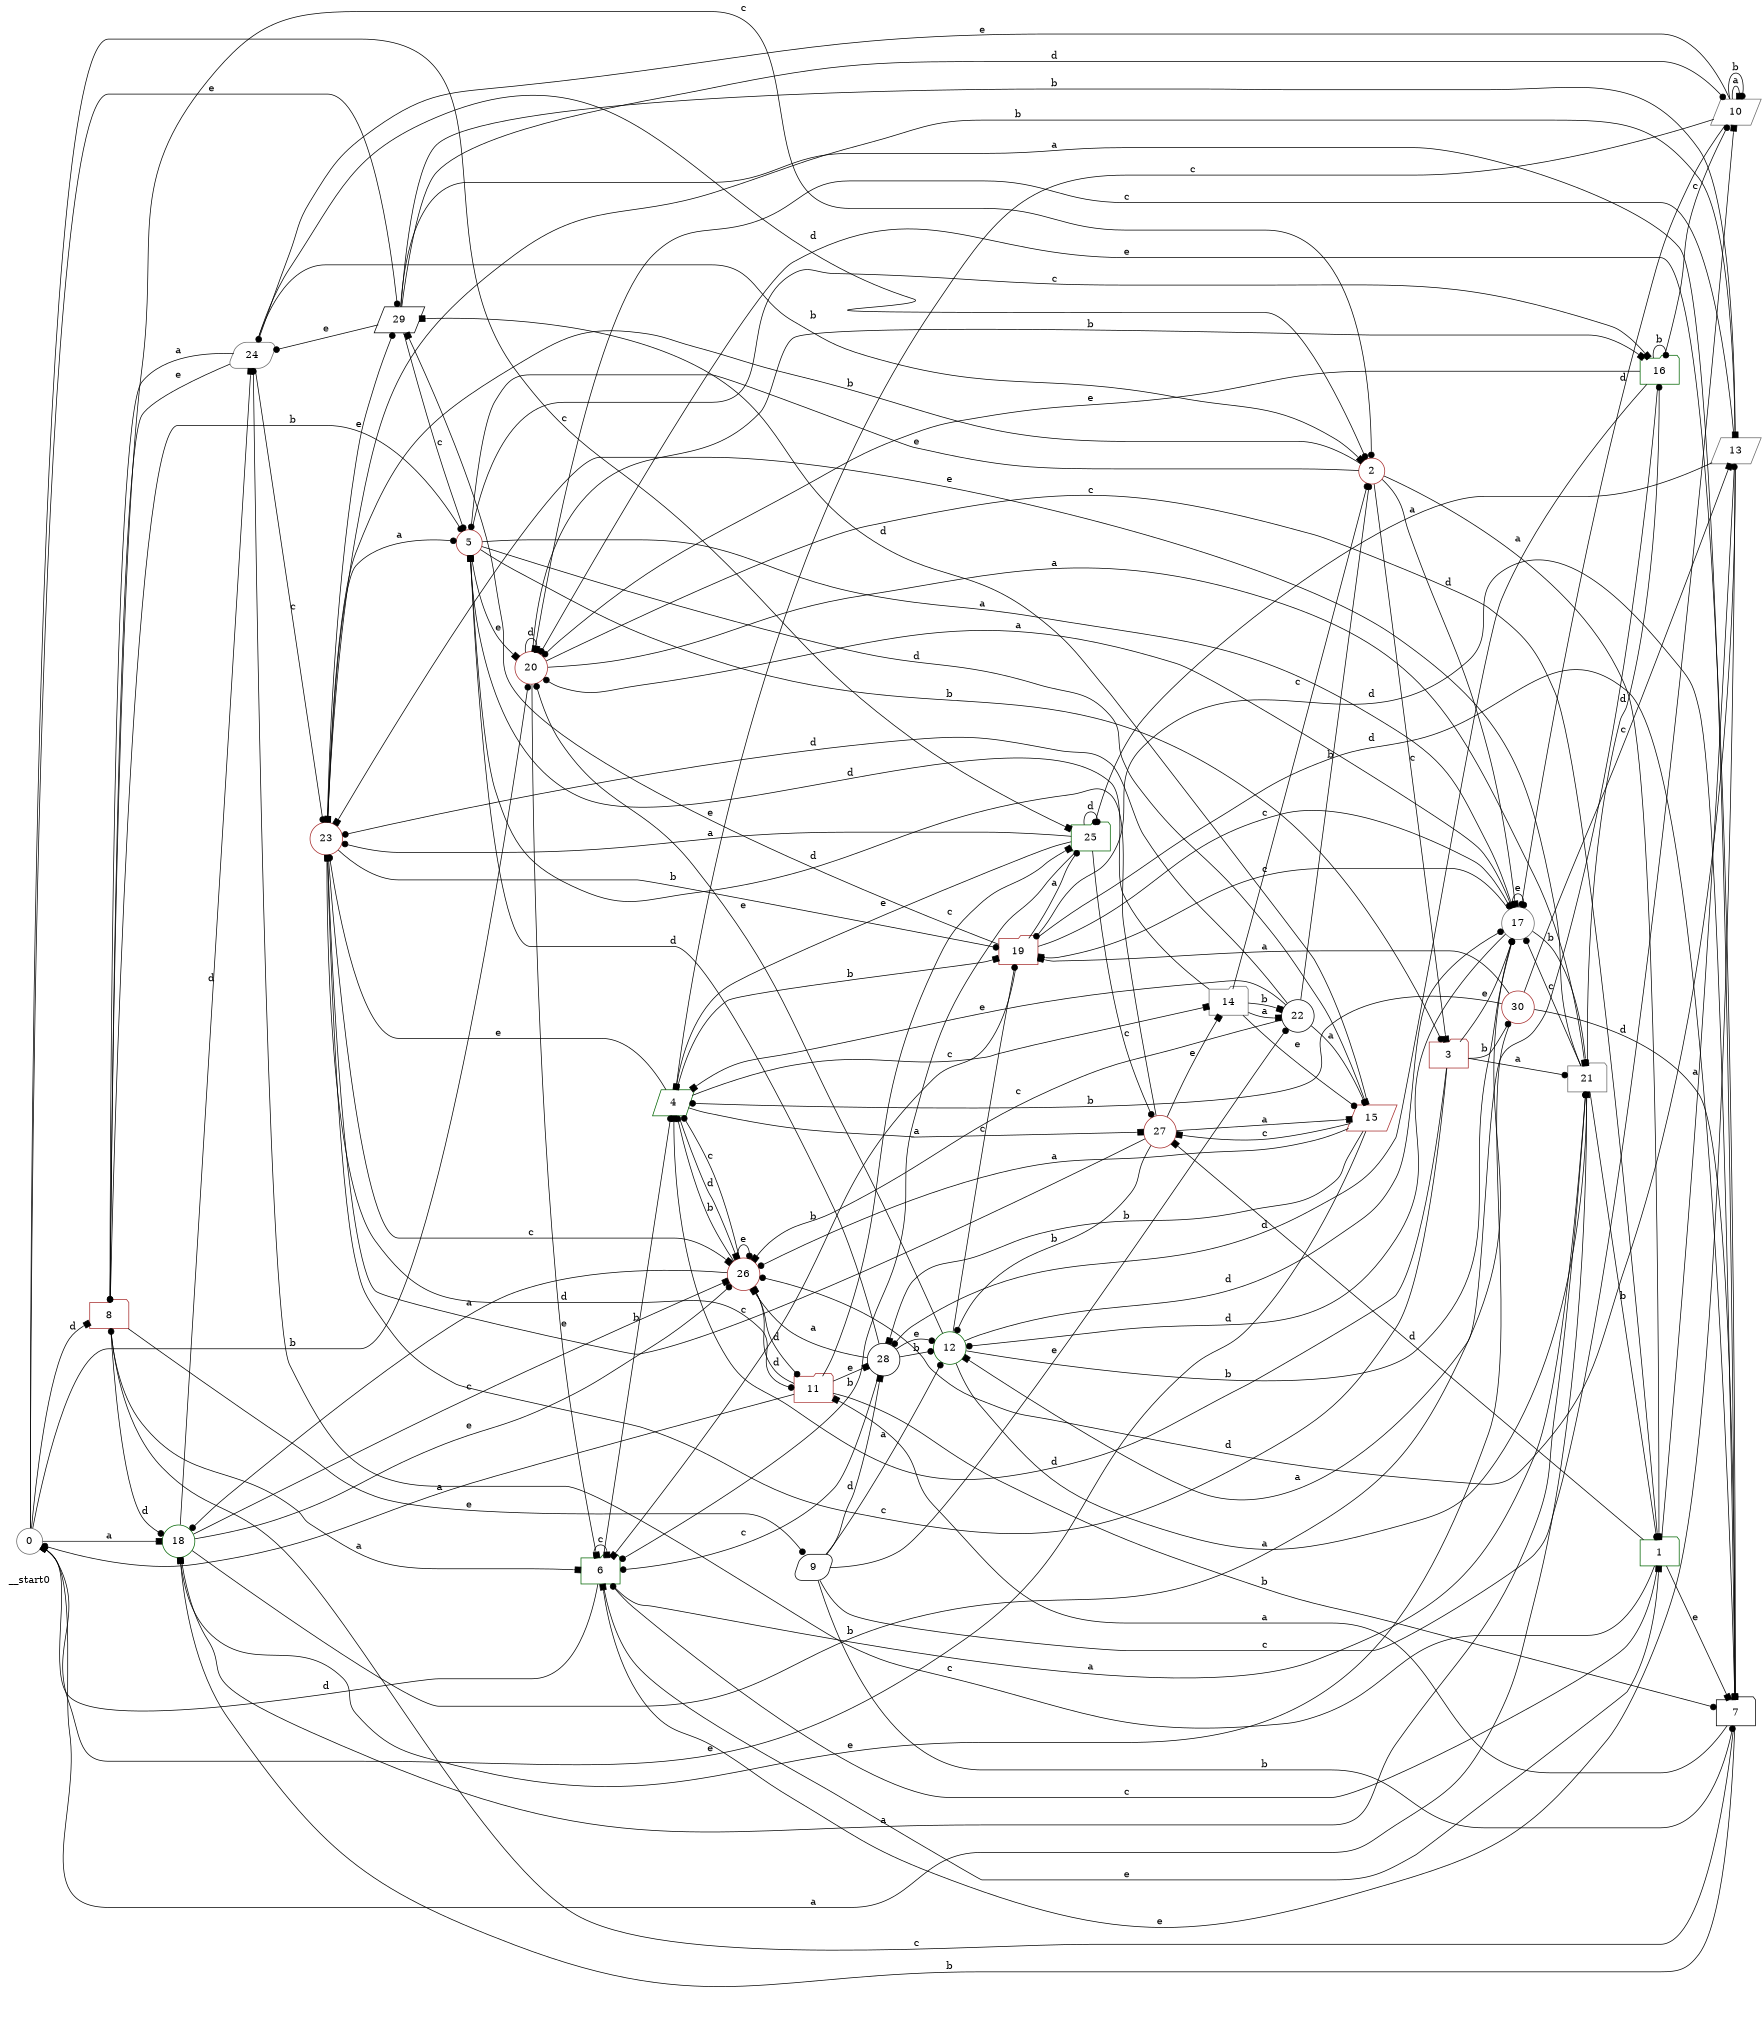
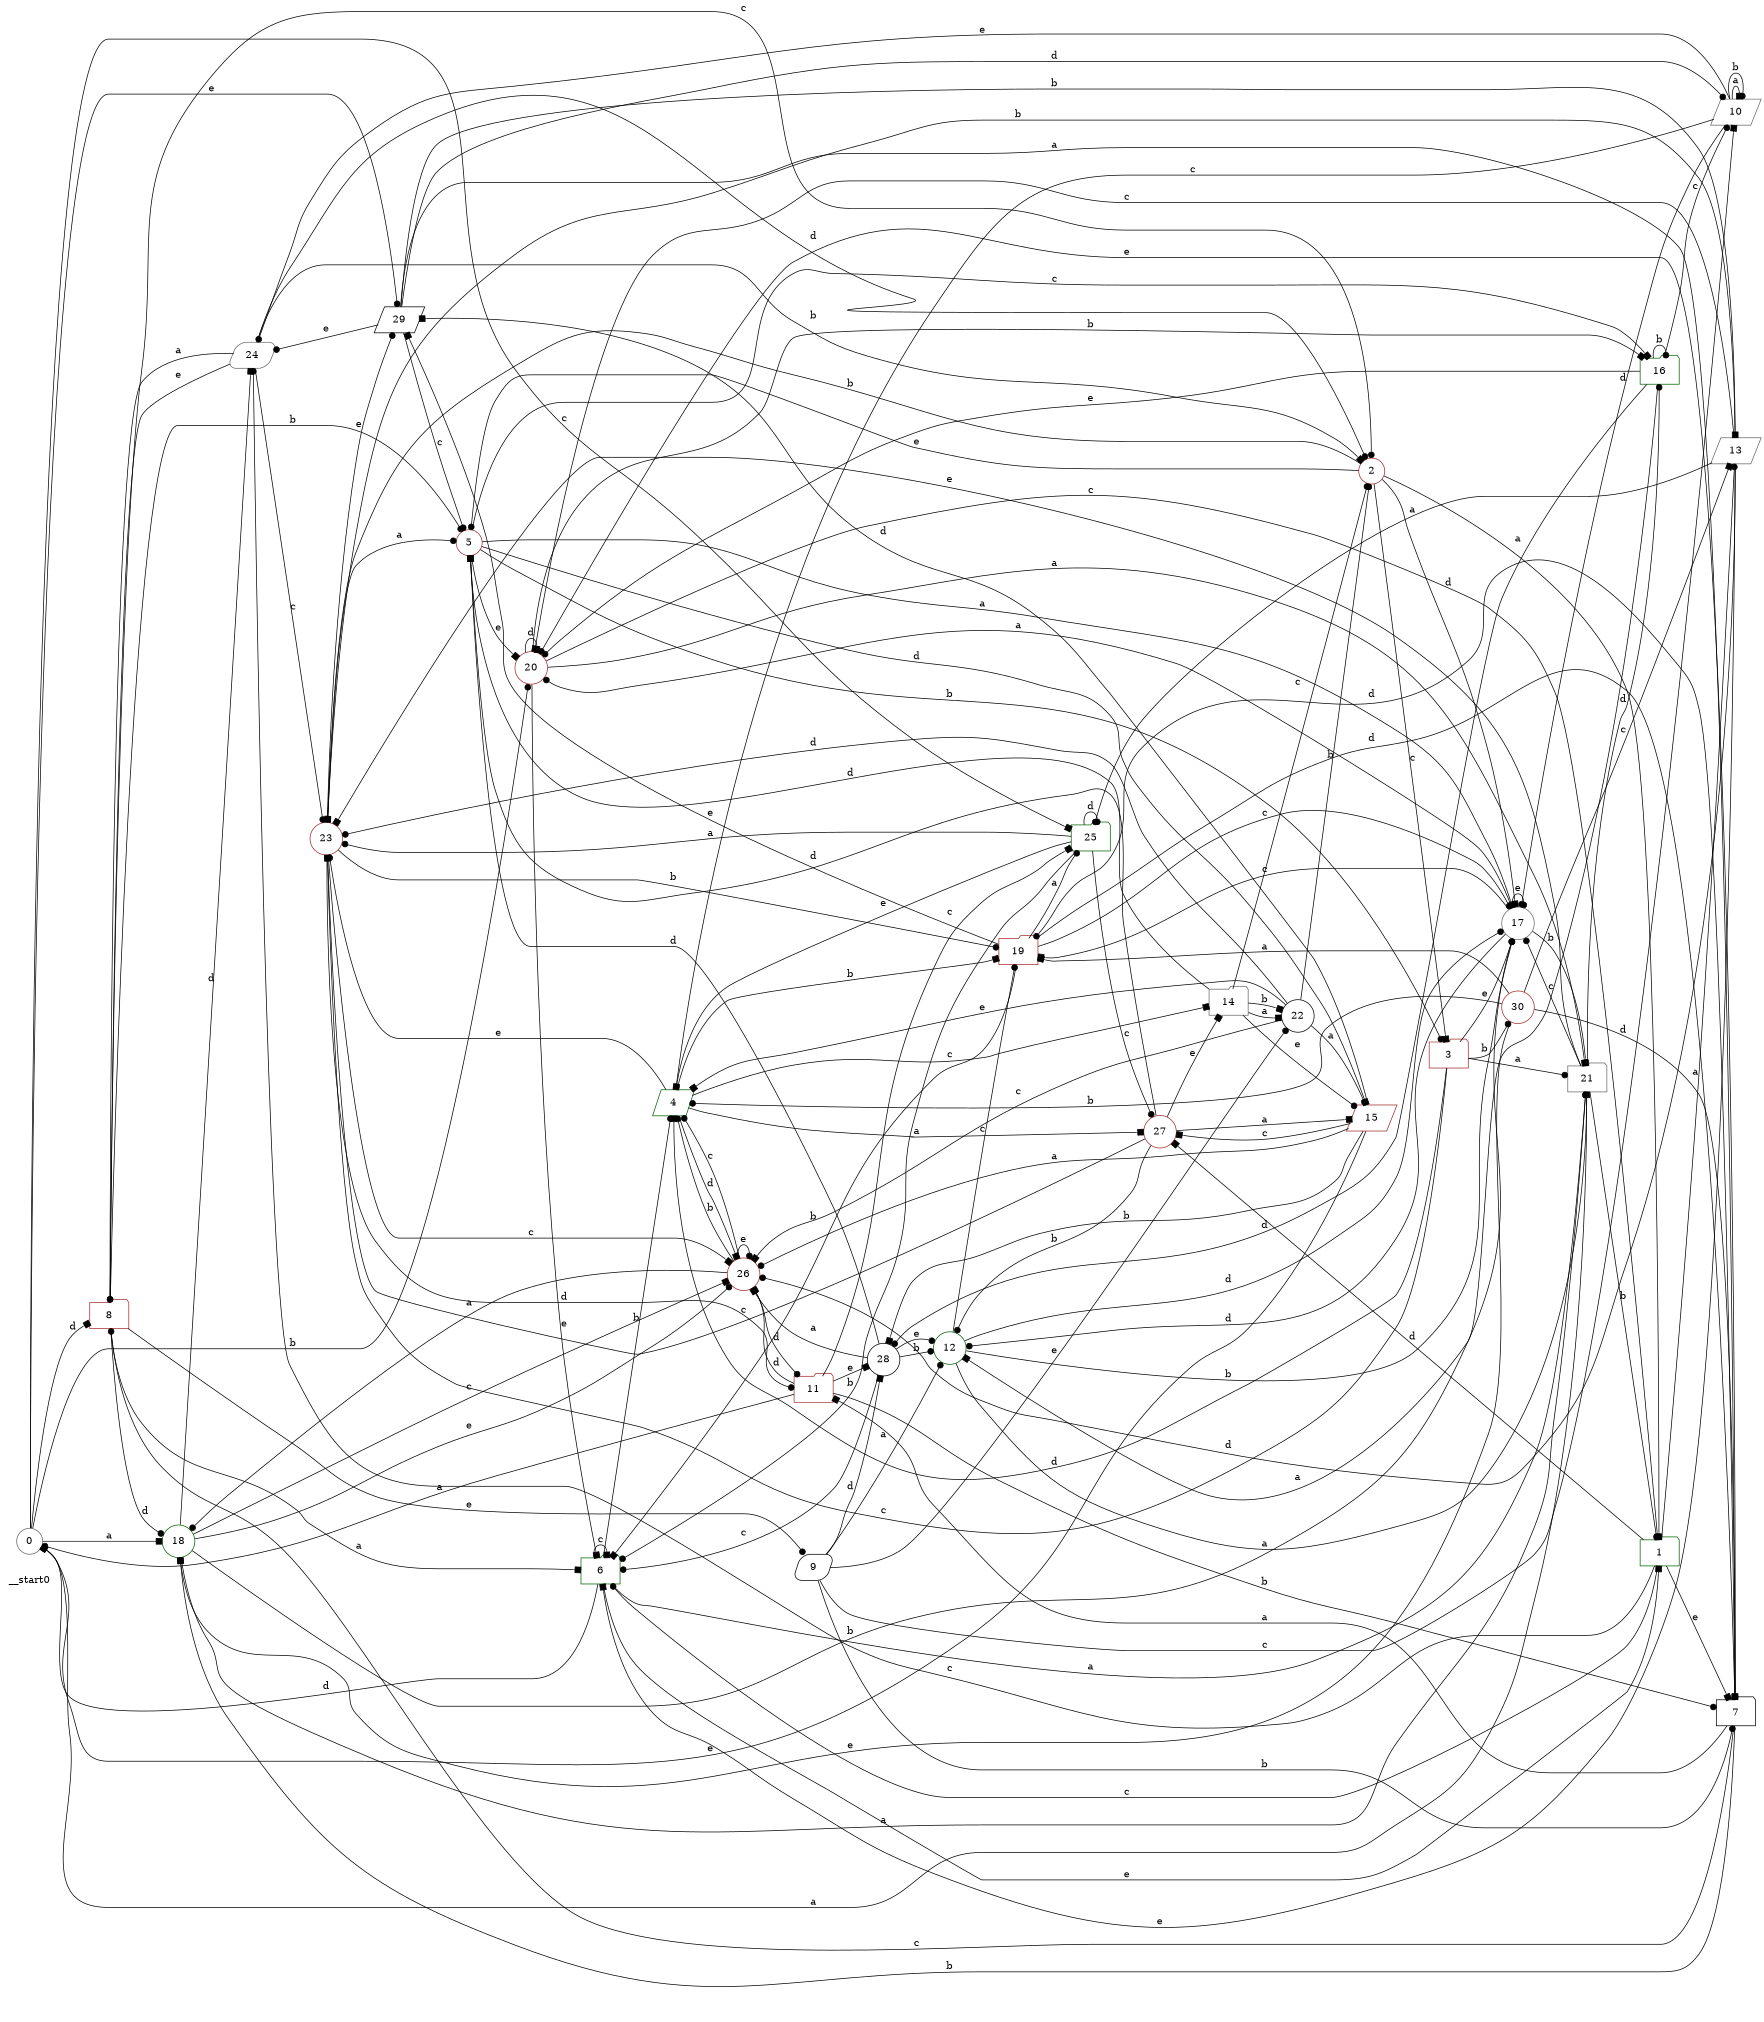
(775, 986) -> none
